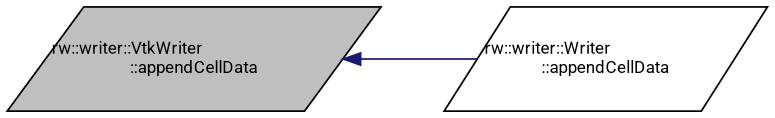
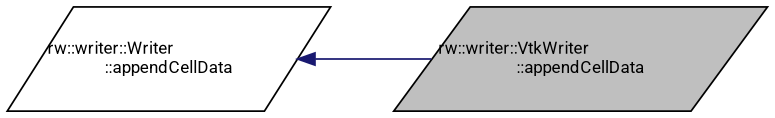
(419, 59) -> (373, 59)
